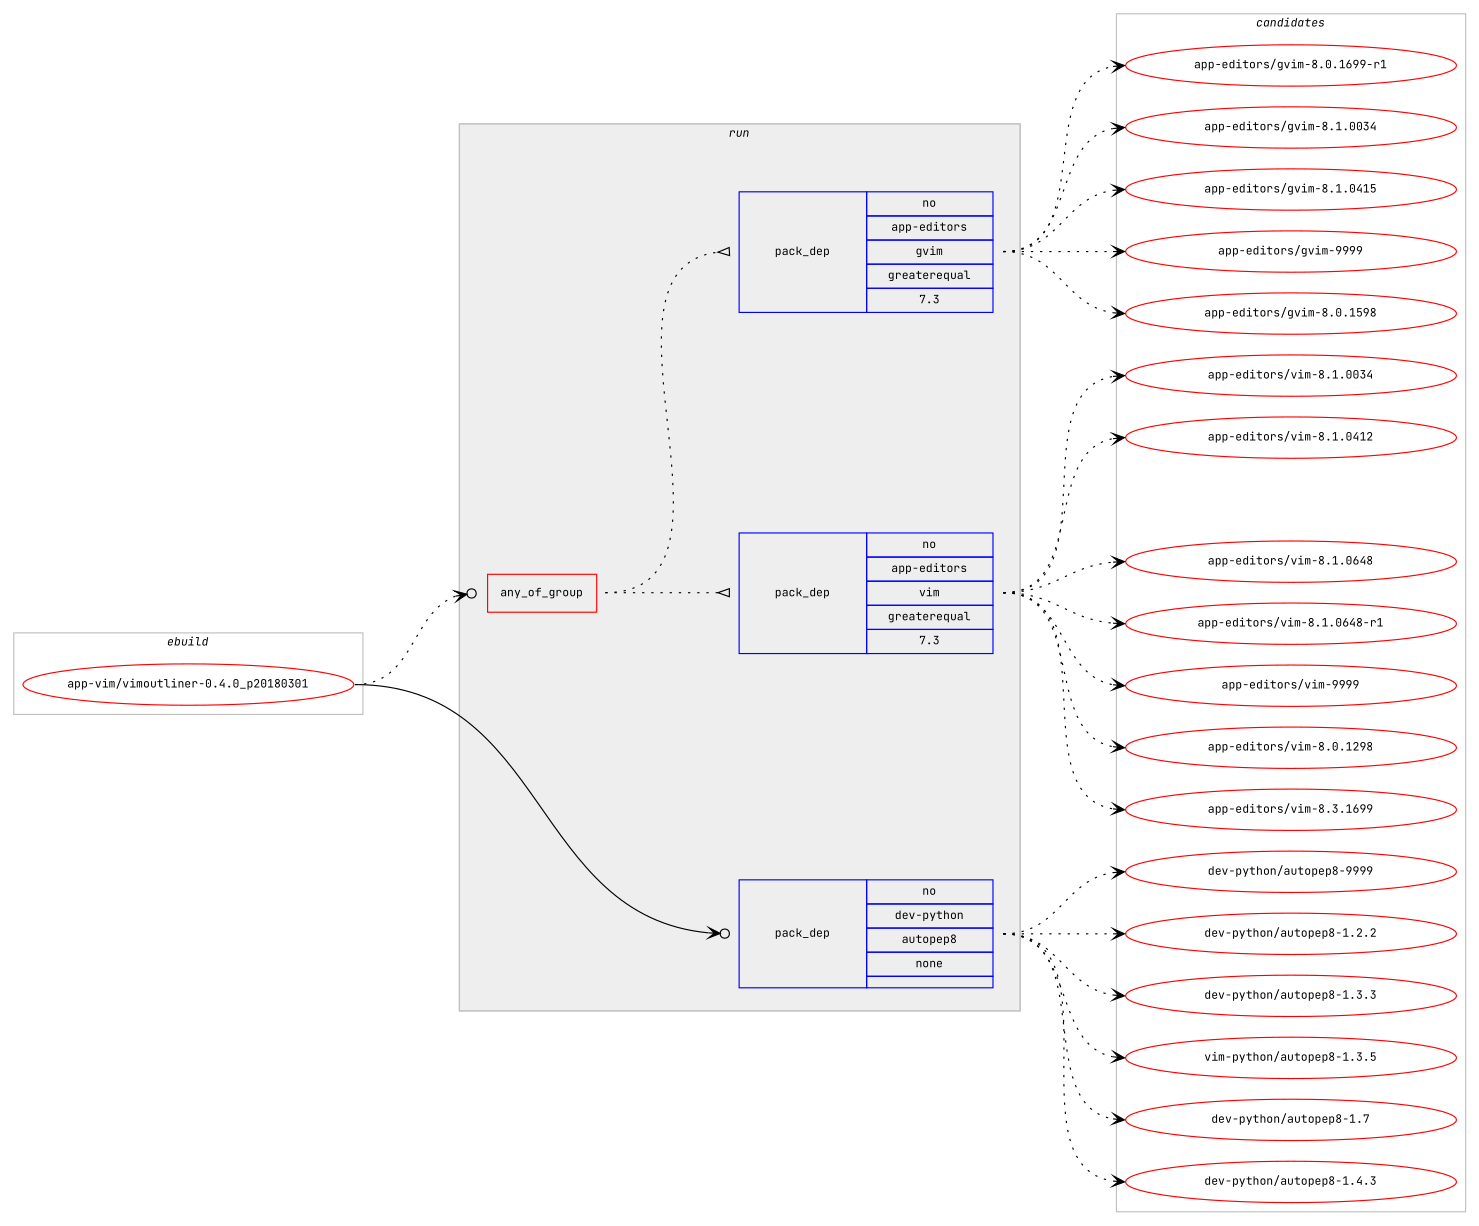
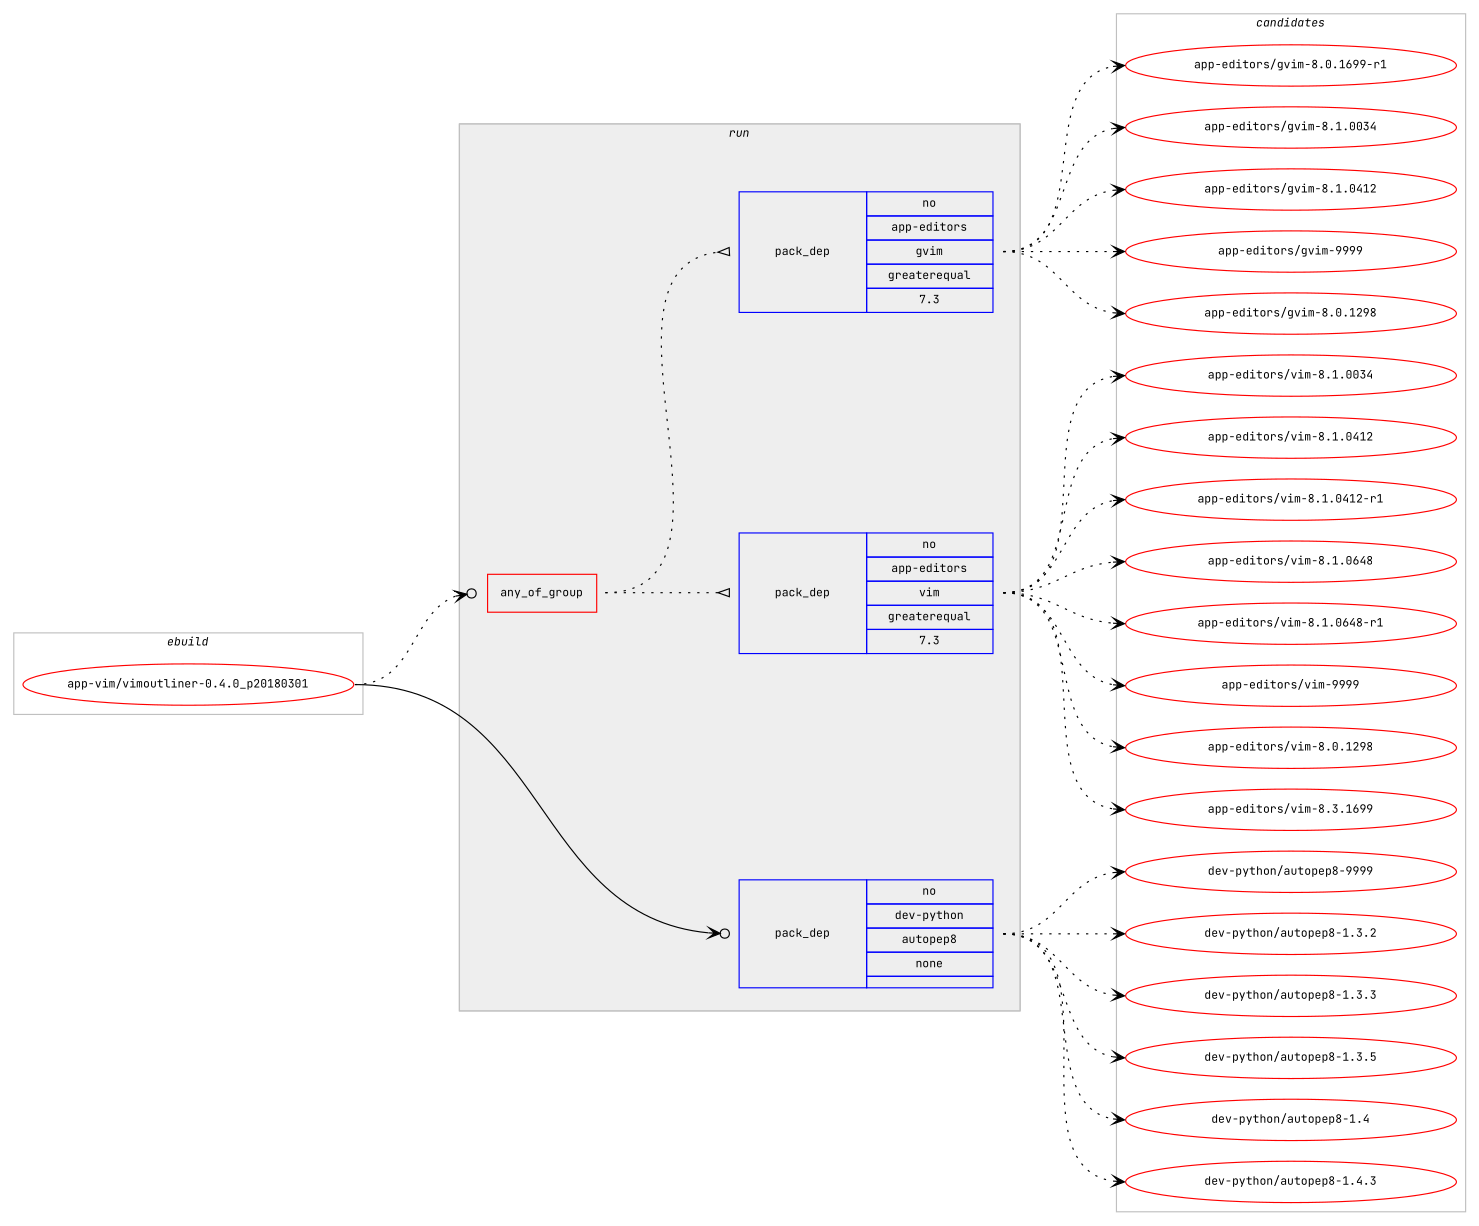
(1291, 190) -> (1291, 190)
(1291, 314) -> (1291, 314)
none -> (1291, 500)
(1291, 934) -> (1291, 934)
(1291, 1058) -> (1291, 1058)
(1291, 1120) -> (1291, 1120)
